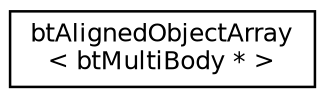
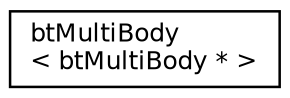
(163, 49) -> (145, 49)
